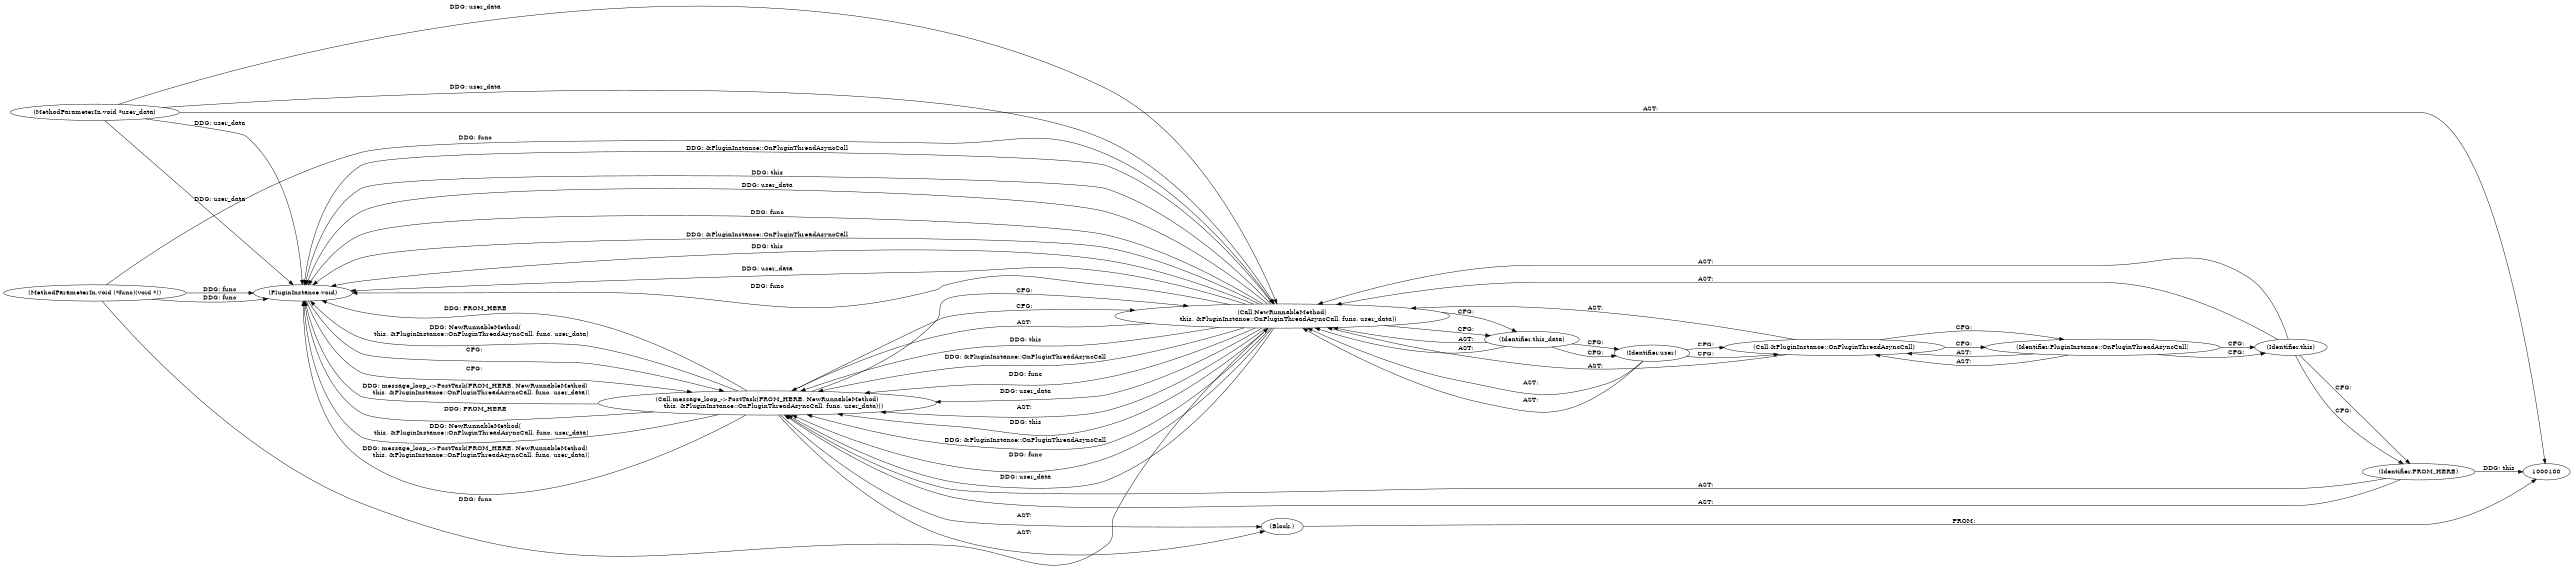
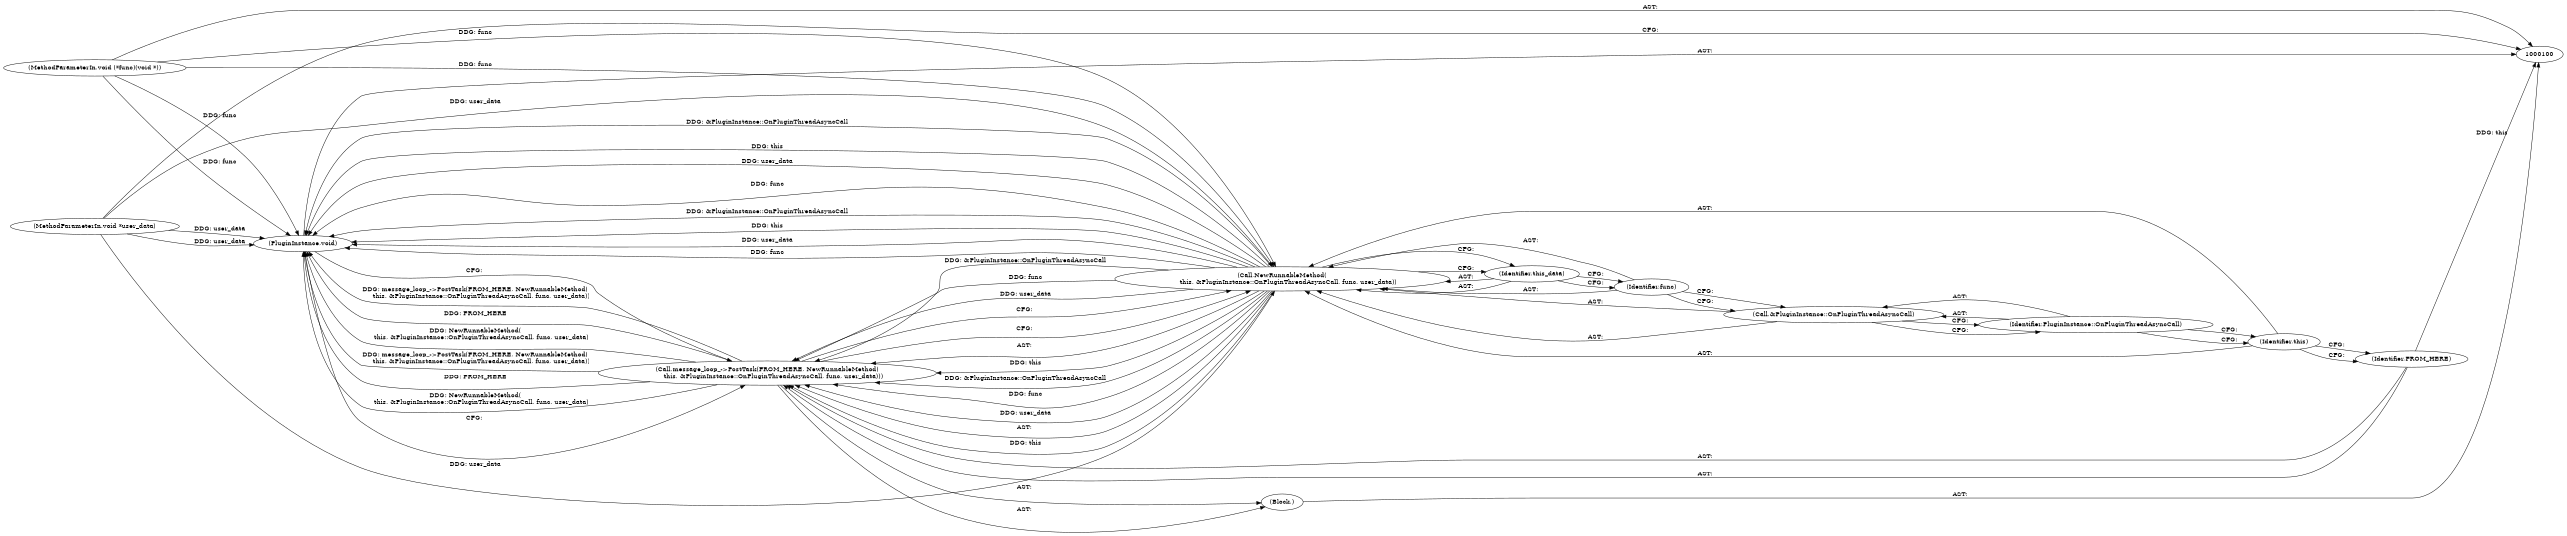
none -> (1321, 10)
none -> (1358, 60)
(1652, 109) -> (1652, 30)
(1652, 353) -> (1652, 287)
(1965, 521) -> (1961, 495)
